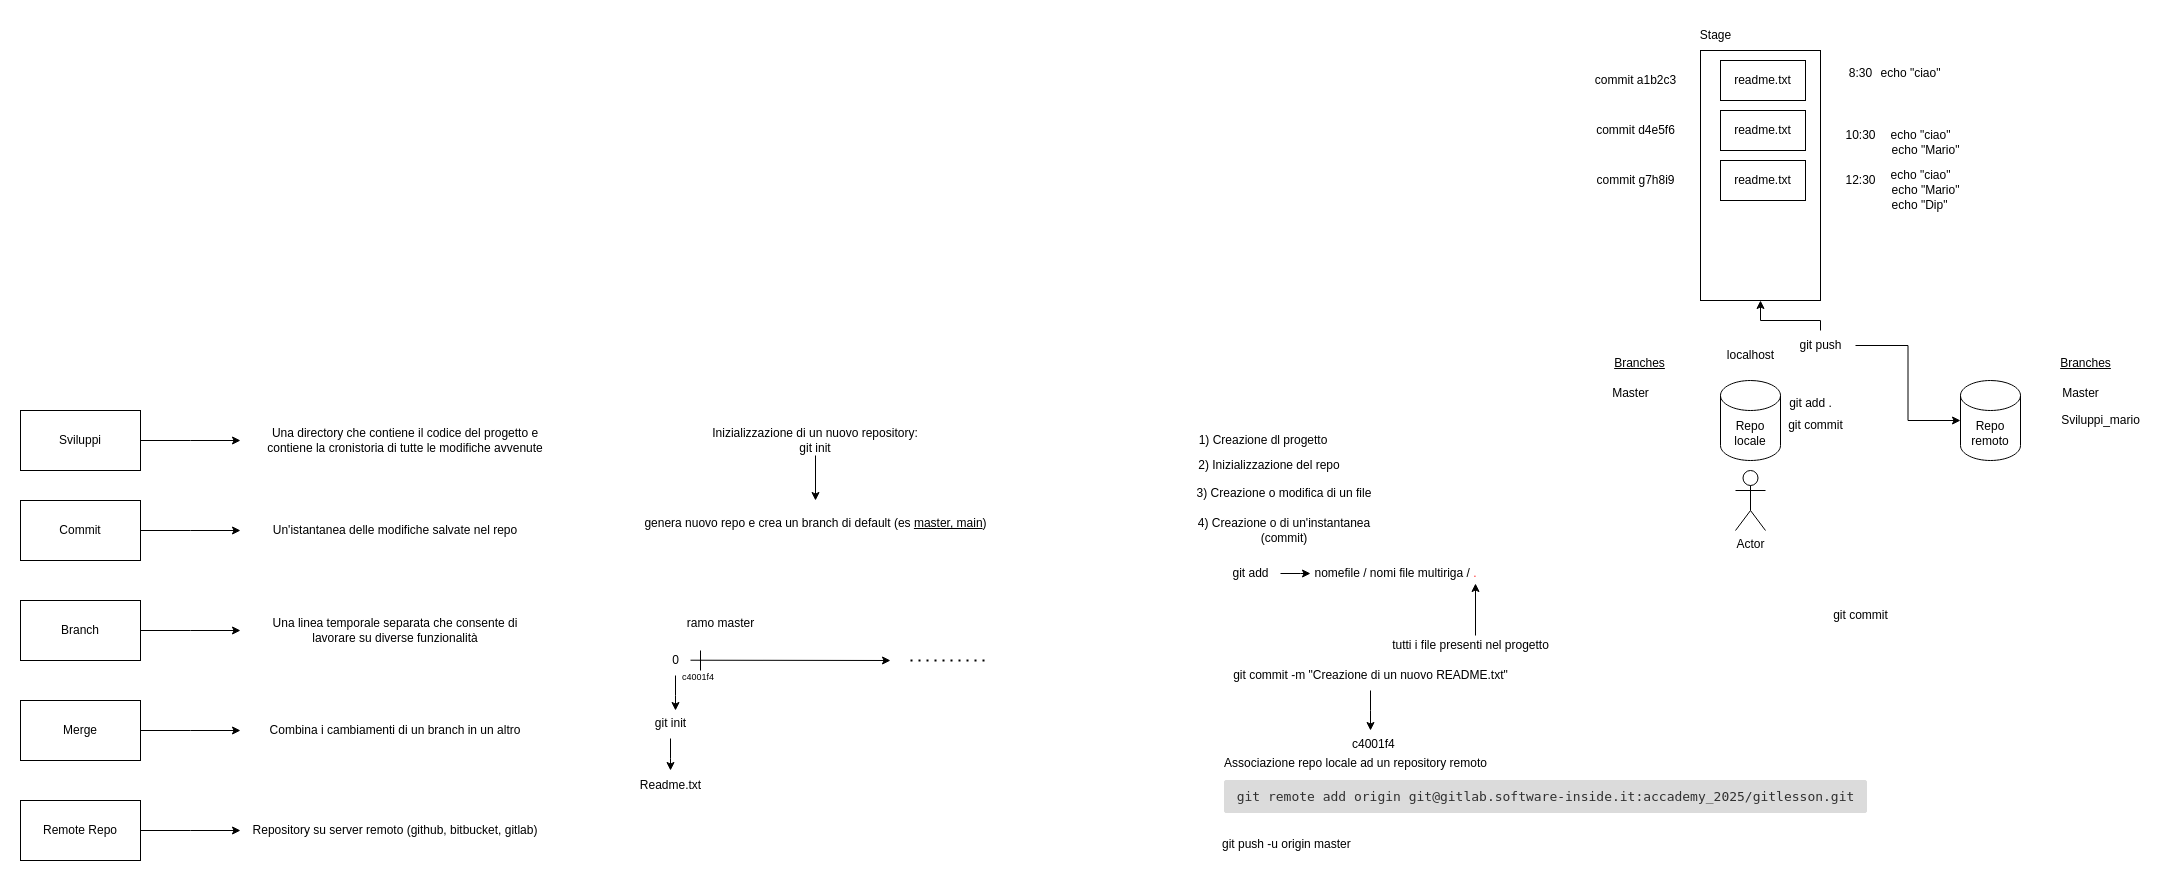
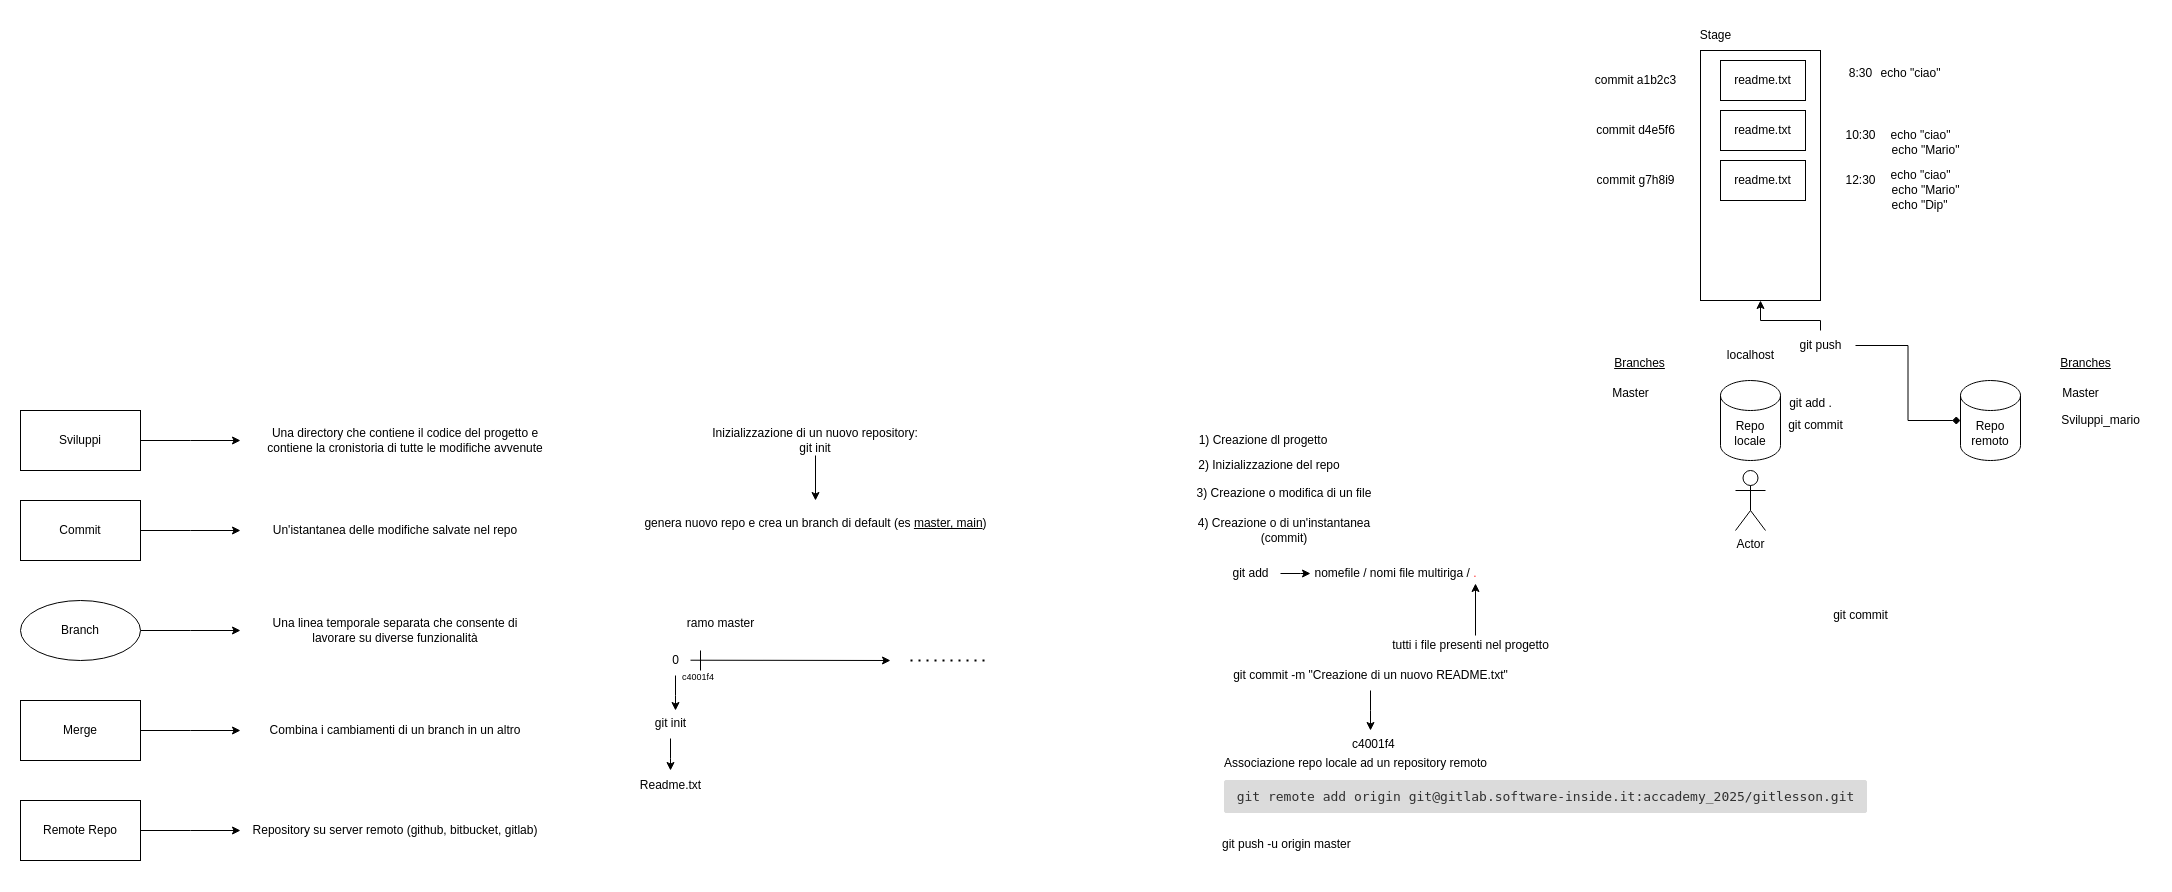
(1952, 421) -> (1952, 421)
(81, 631) -> (81, 631)
